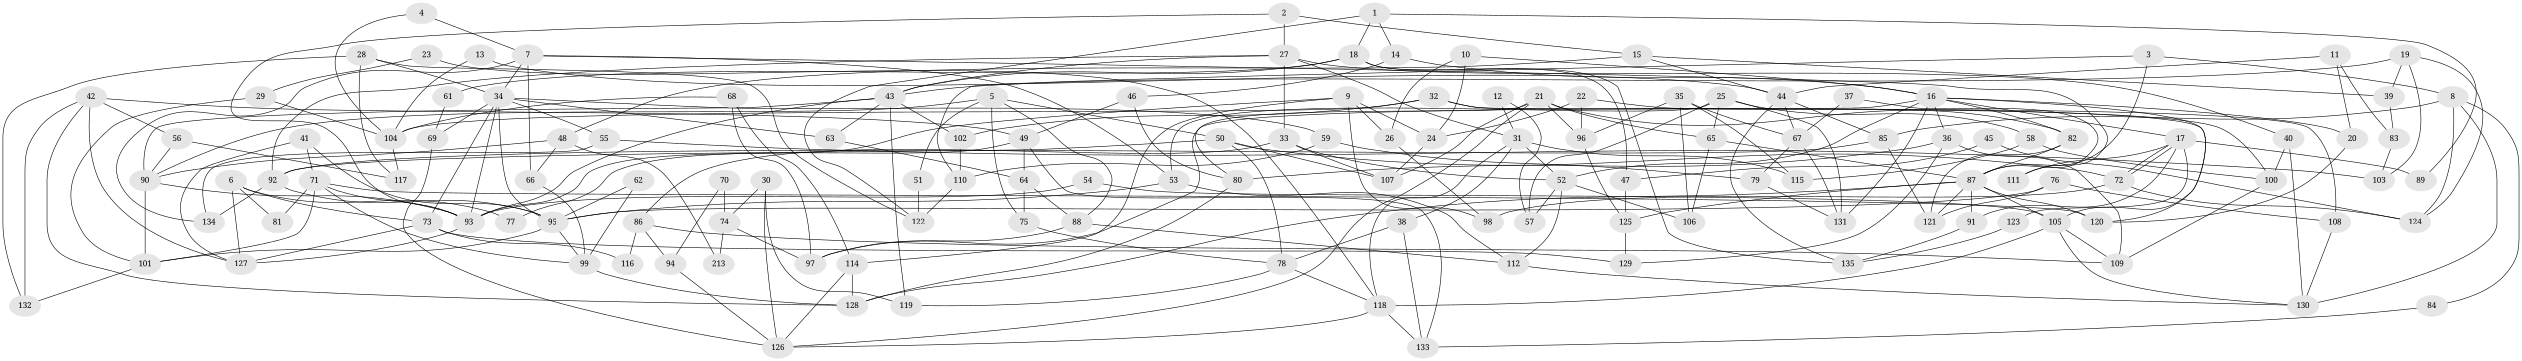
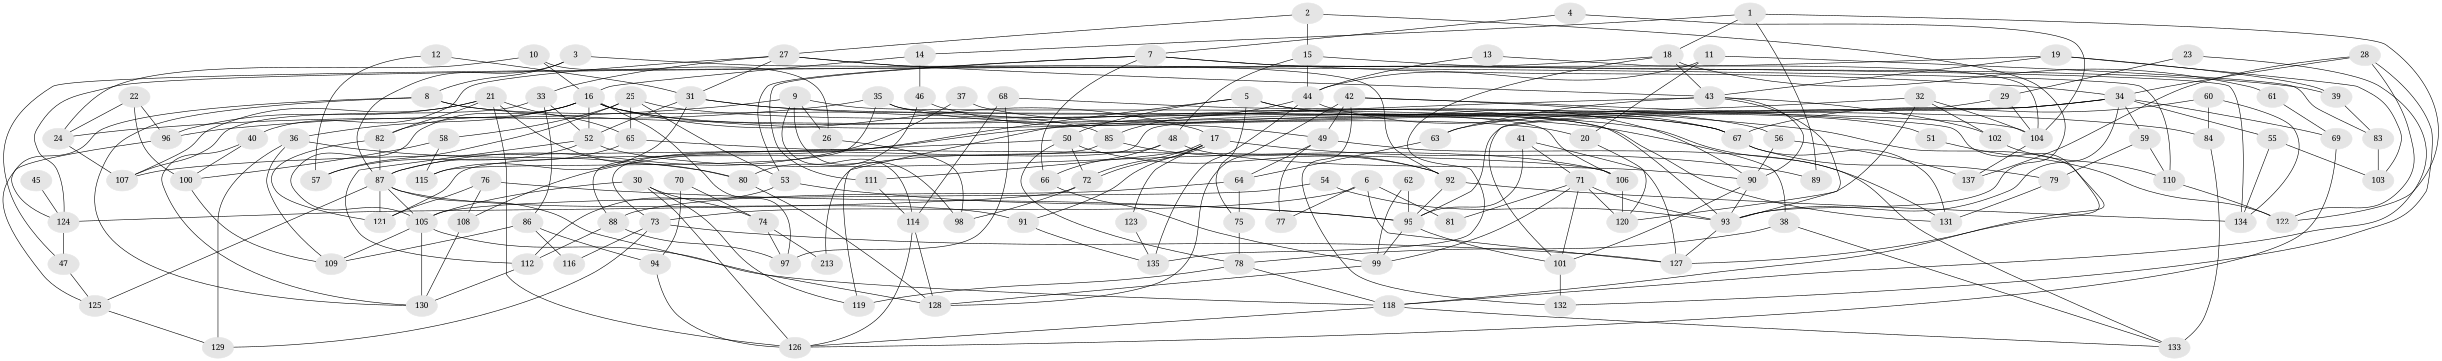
none -> (2209, 97)
(1810, 167) -> (64, 243)
(401, 181) -> (1968, 181)
none -> (499, 198)
none -> (892, 201)
(2034, 201) -> (1622, 202)
